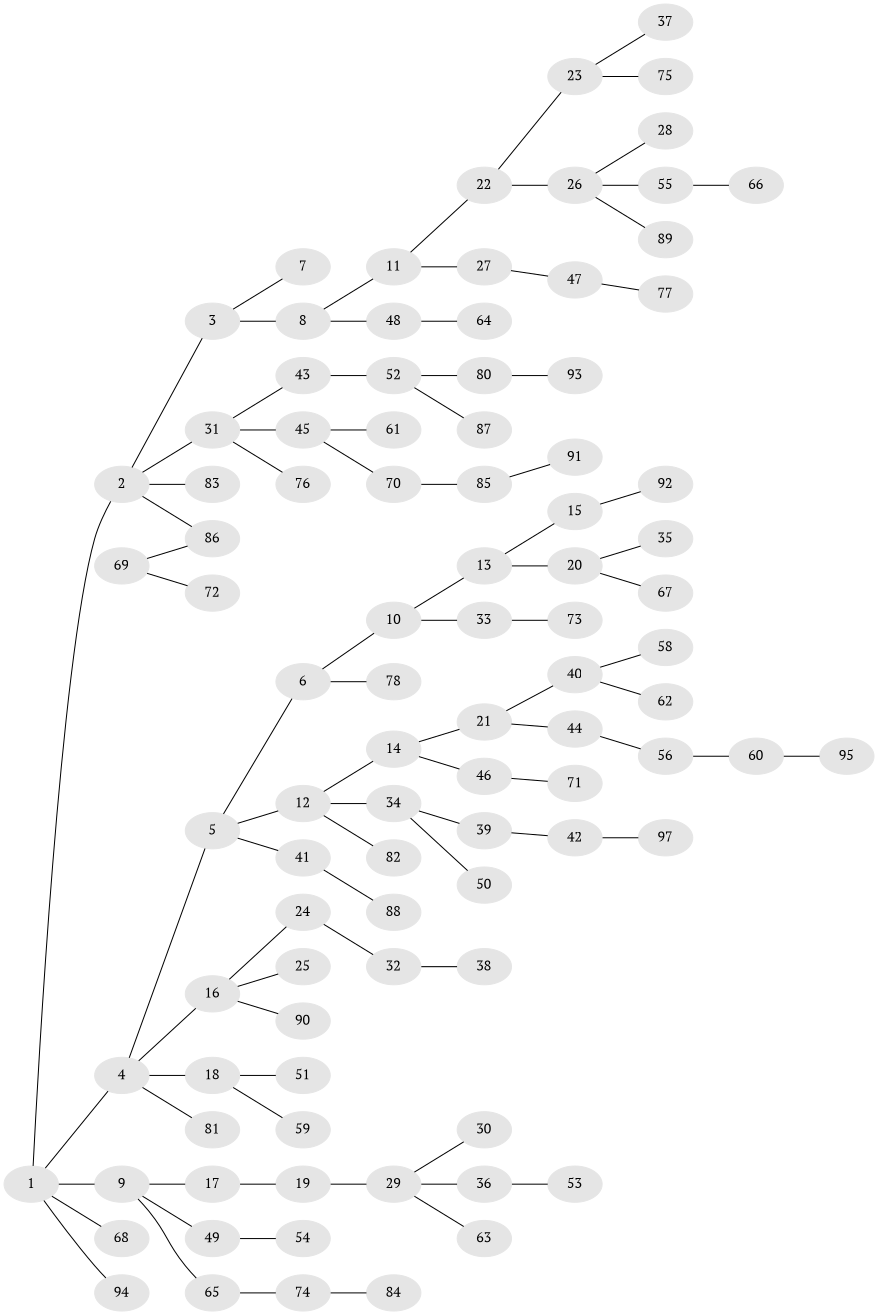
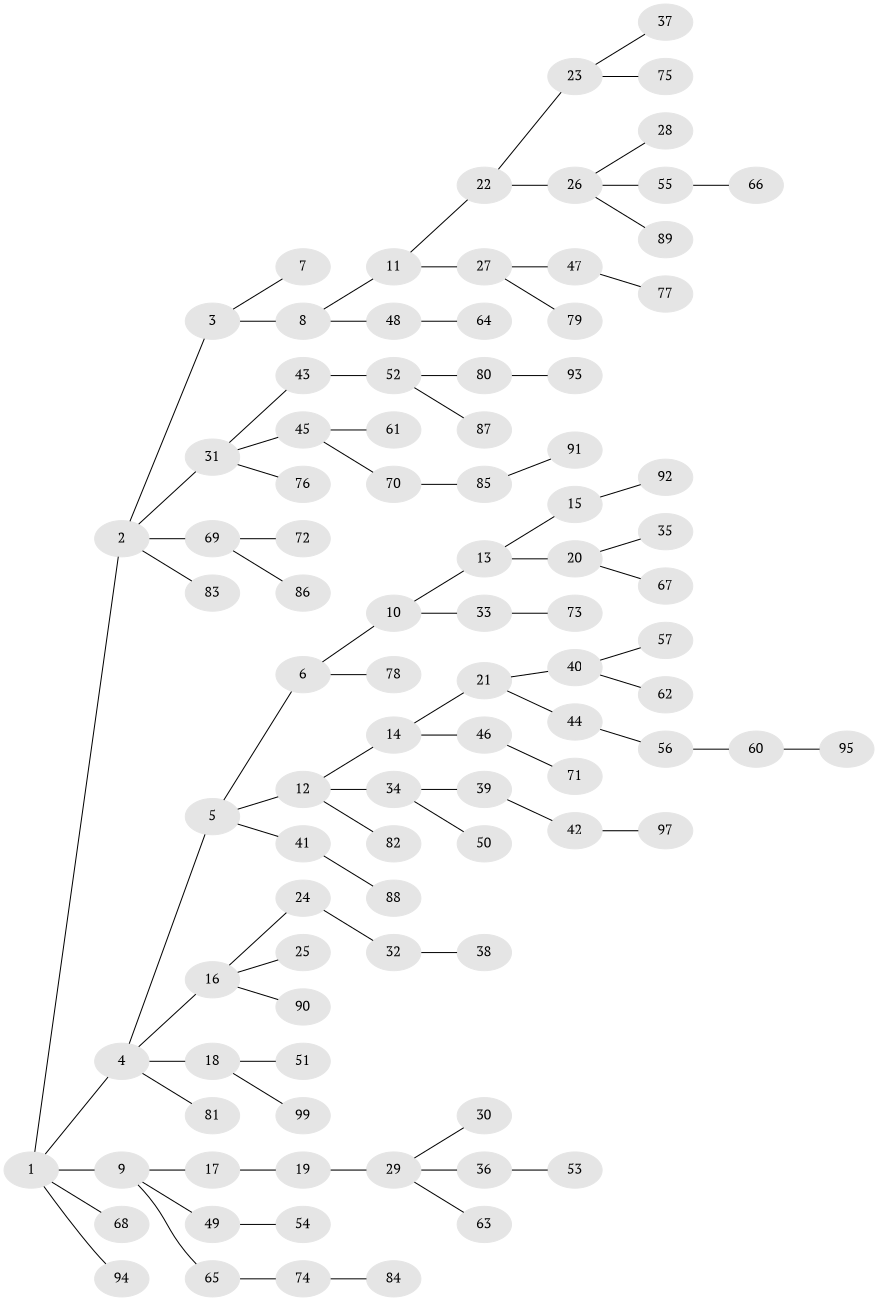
none -> (575, 321)
(167, 512) -> (167, 539)
(666, 647) -> (666, 640)
(303, 1130) -> (303, 1116)
